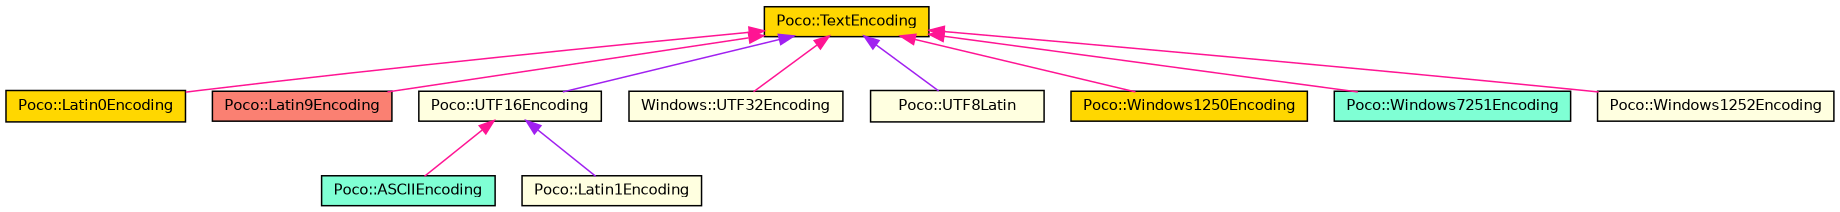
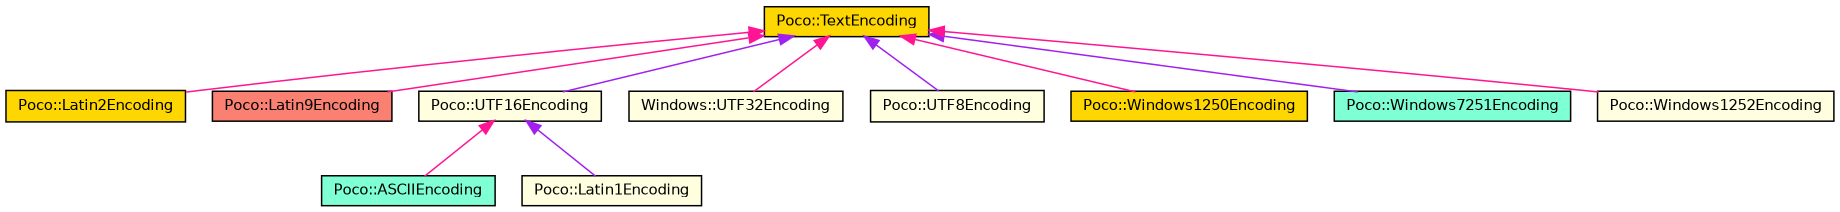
(1151, 64) -> (1151, 64)
(96, 106) -> (96, 106)
(957, 106) -> (957, 106)
